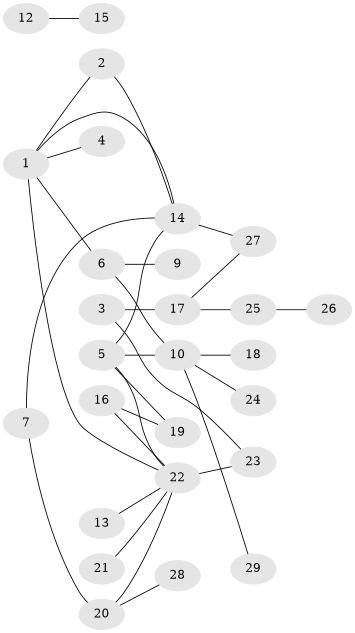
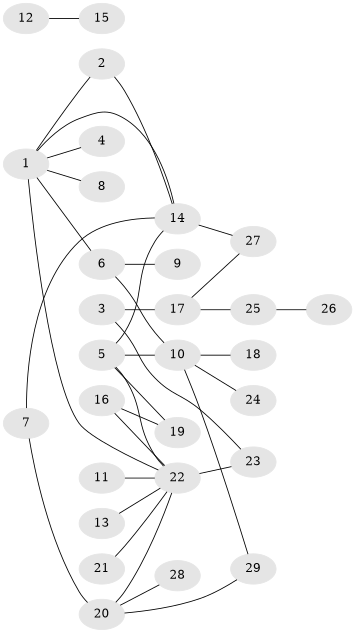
none -> (102, 187)
none -> (102, 478)
none -> (183, 604)
